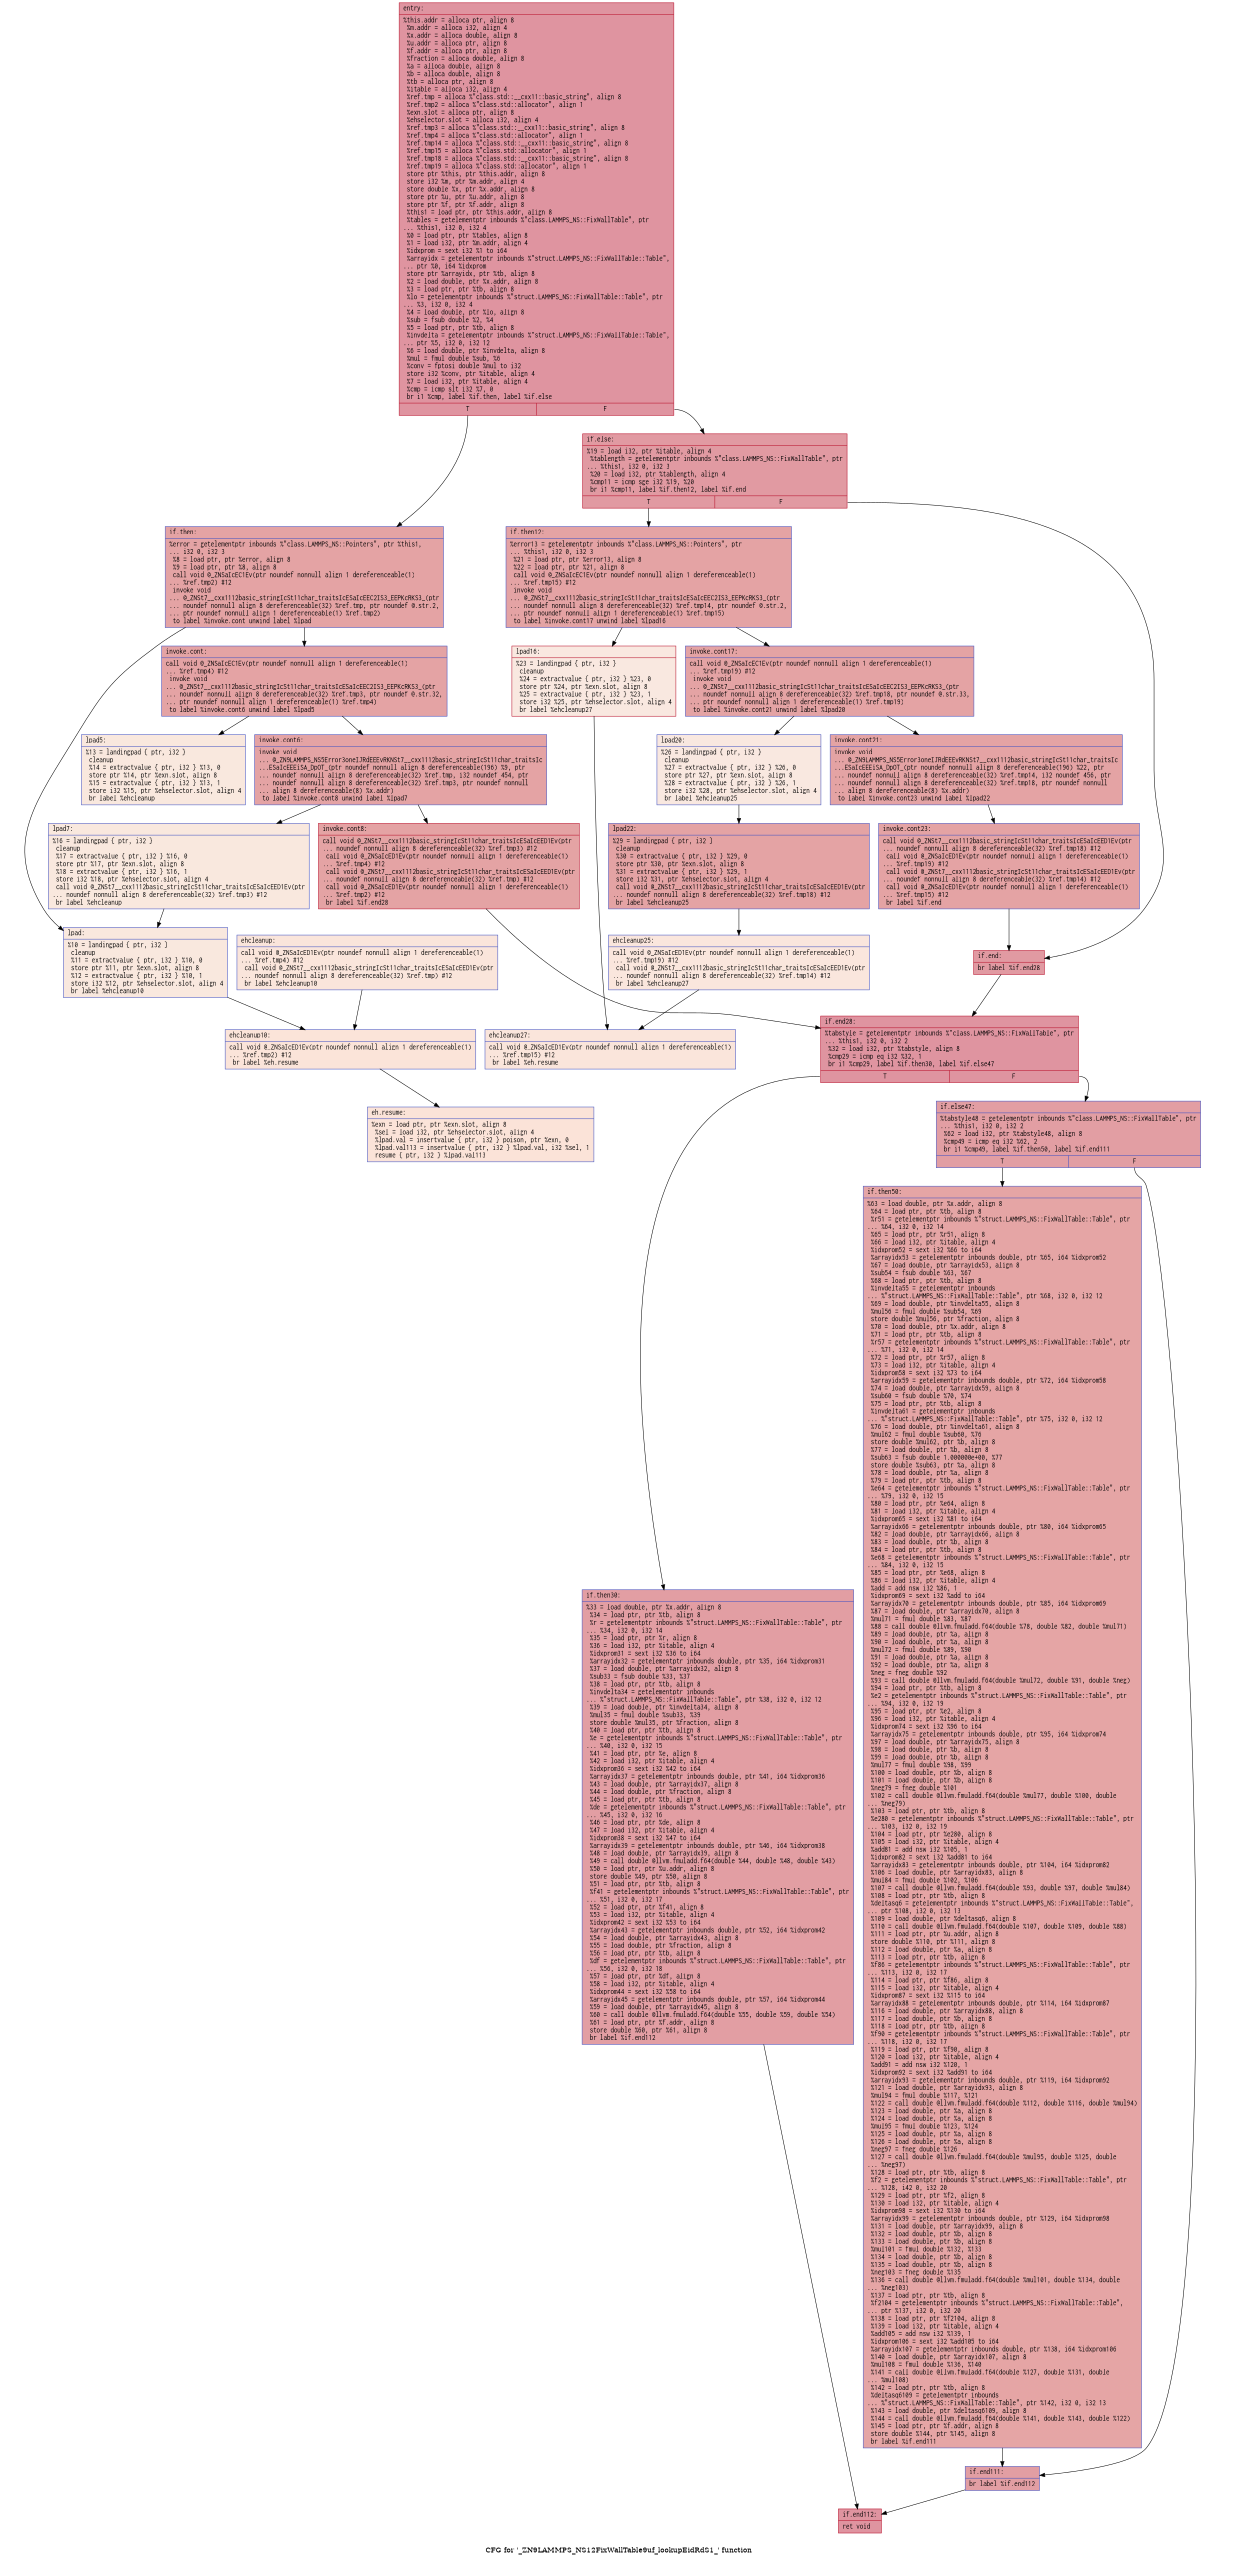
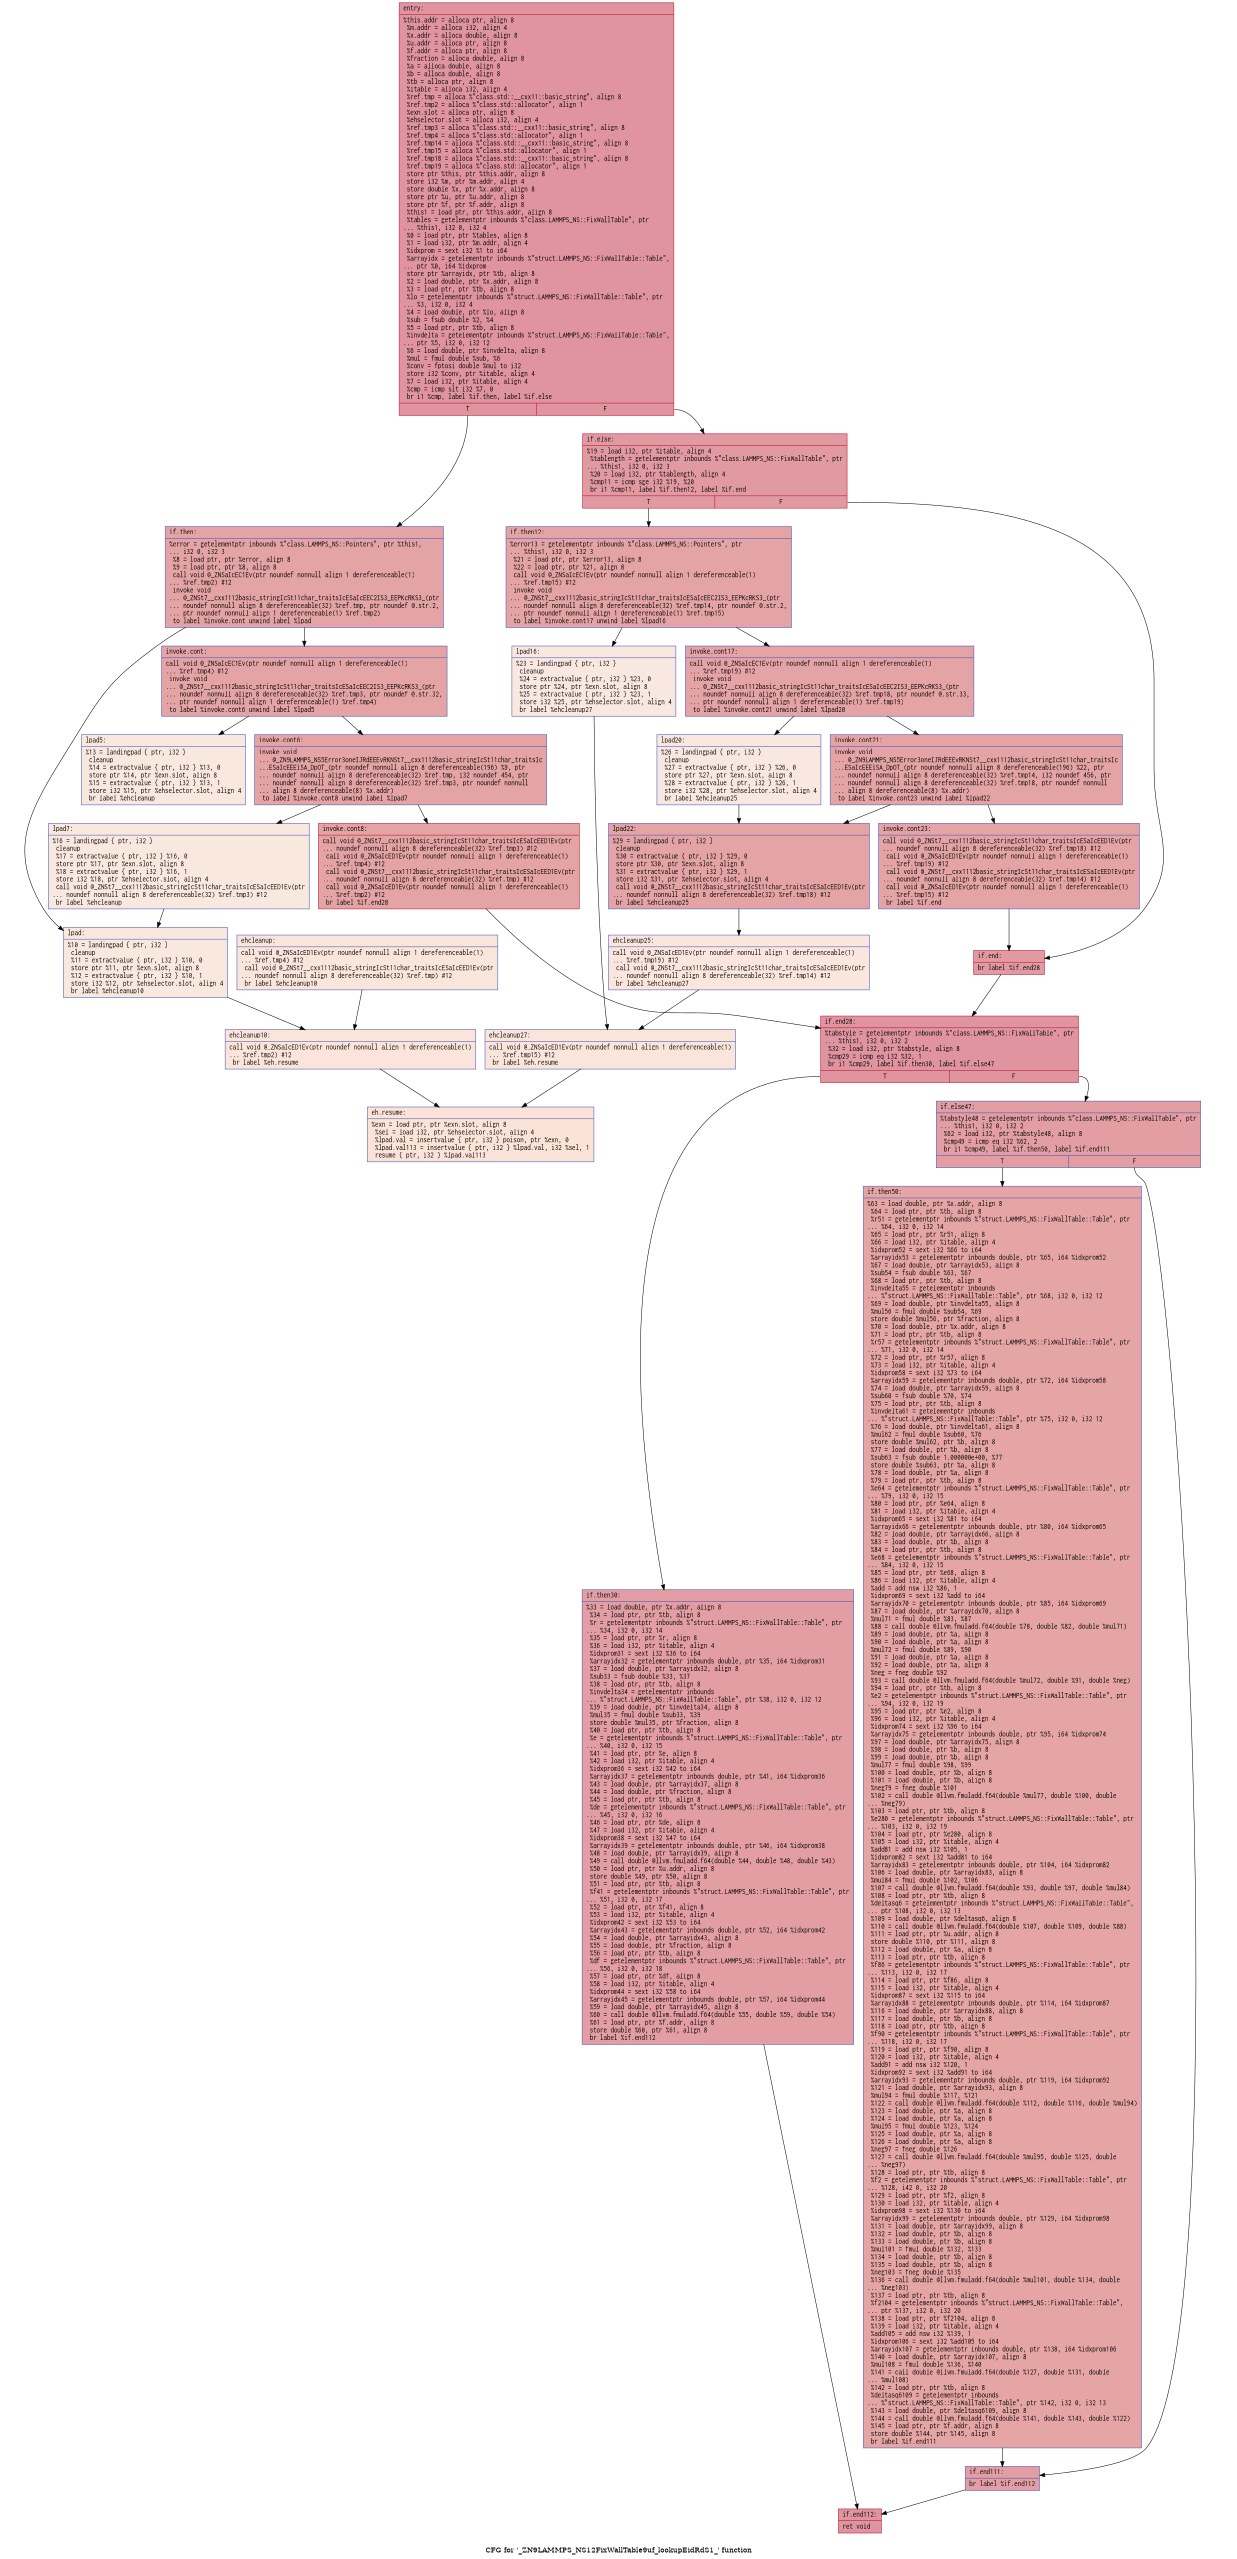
(594, 681) -> (594, 681)
none -> (870, 813)
none -> (554, 1087)
